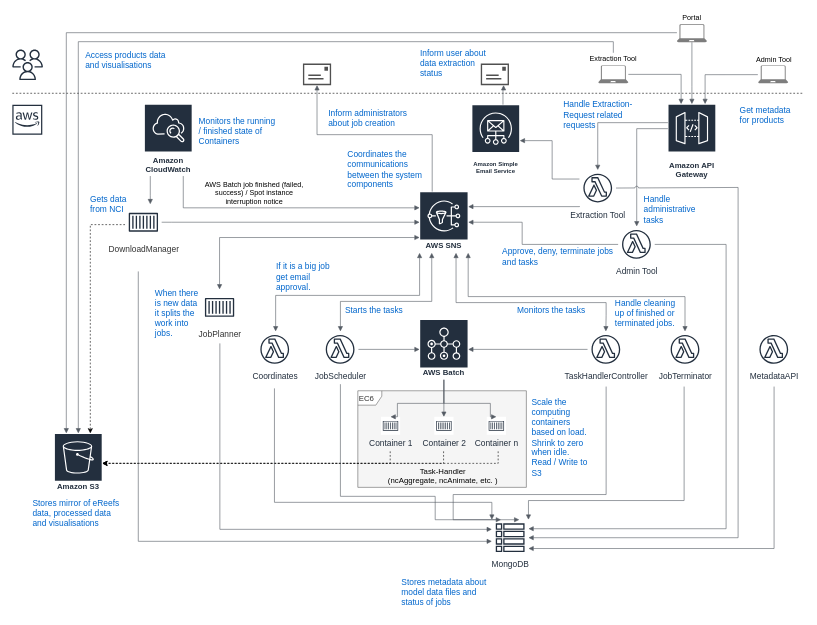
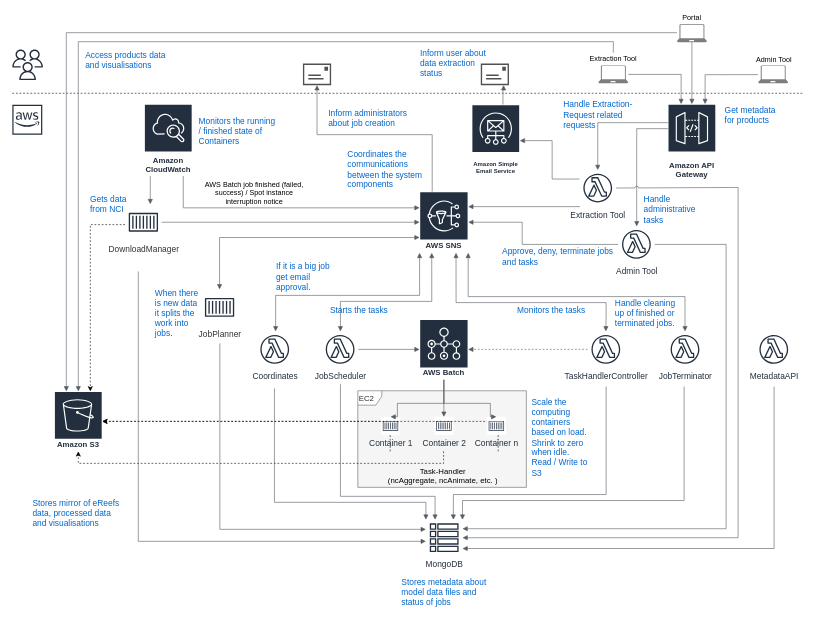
(766, 115) -> (751, 115)
(377, 311) -> (362, 311)
(530, 350) -> (530, 350)
(366, 398) -> (366, 398)
(78, 464) -> (78, 422)
(510, 538) -> (444, 538)
